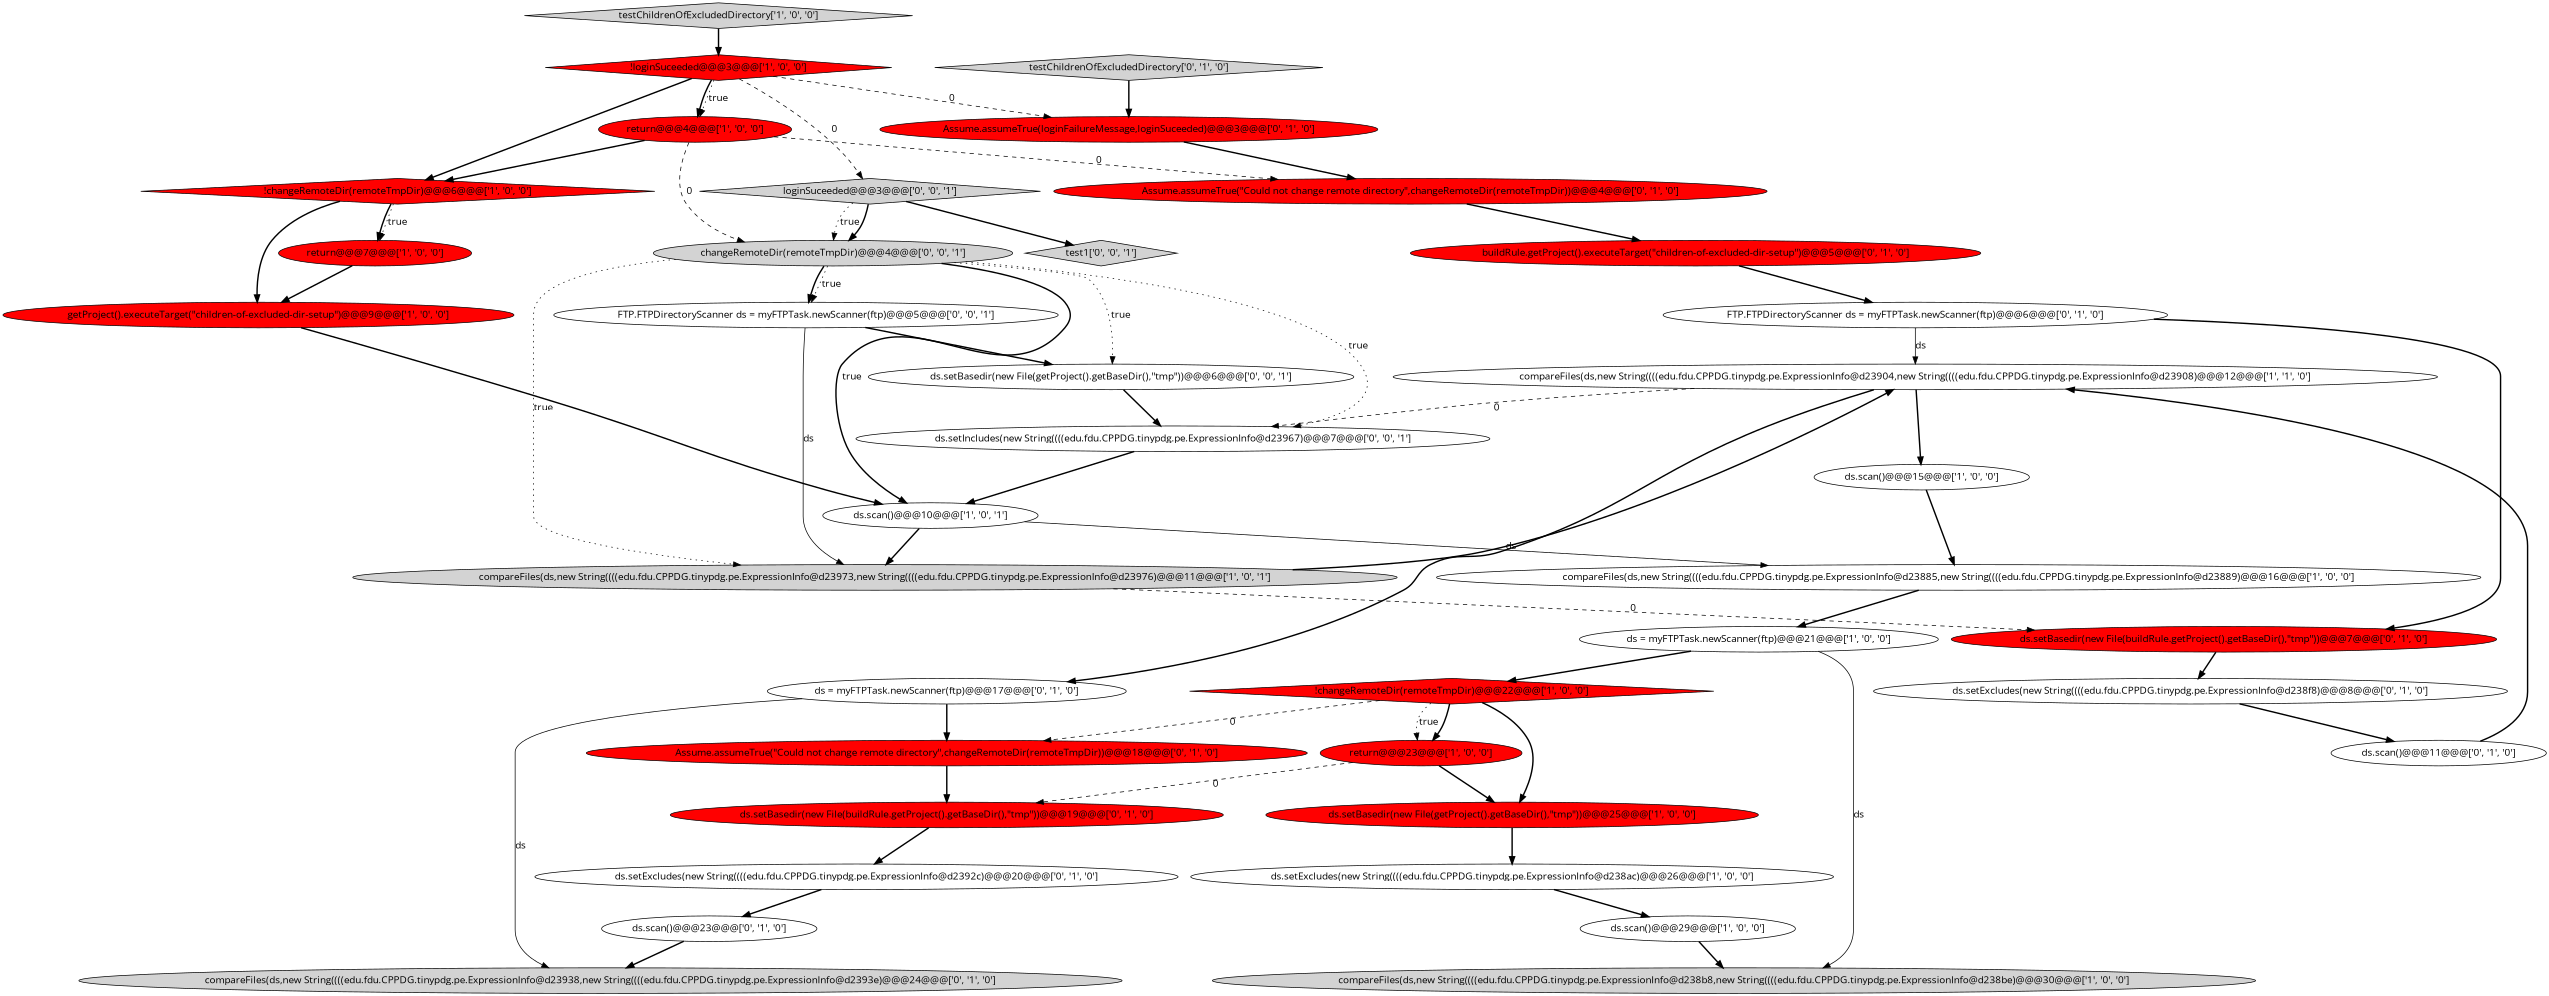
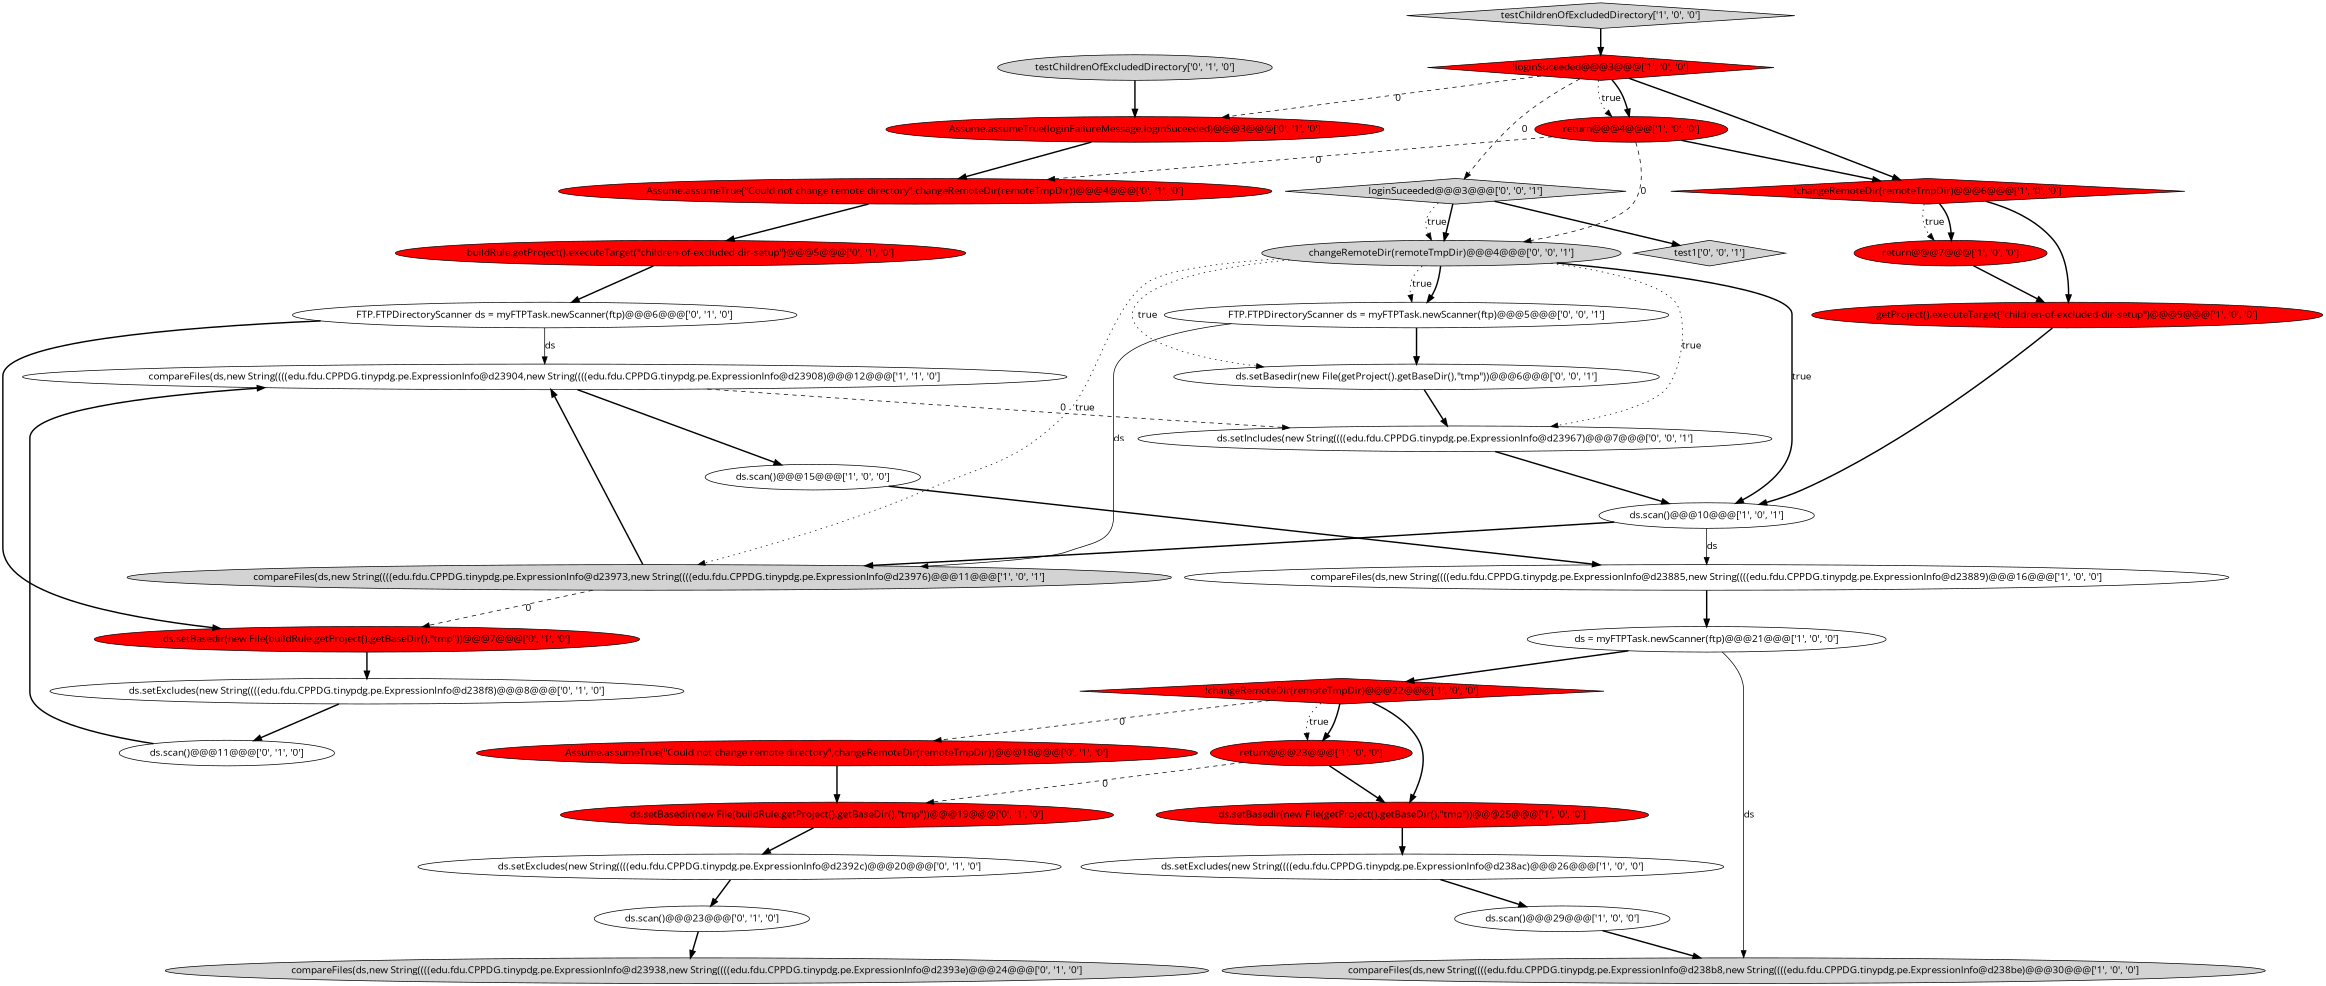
(1129, 68) -> (1135, 68)
(947, 691) -> none
